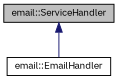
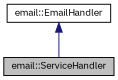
(59, 45) -> (59, 45)
